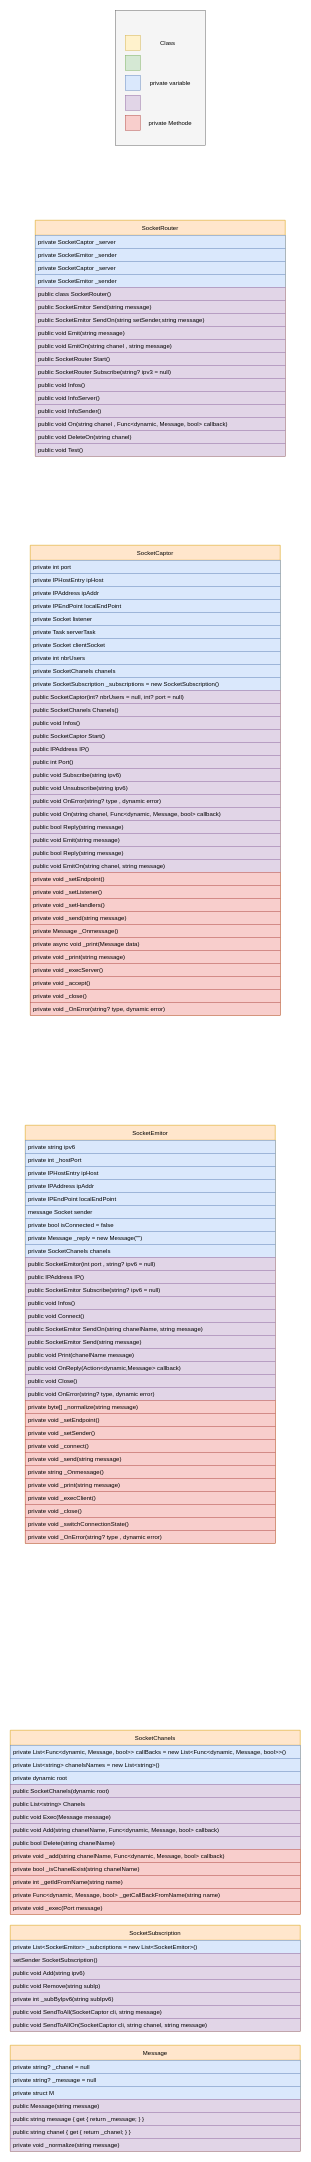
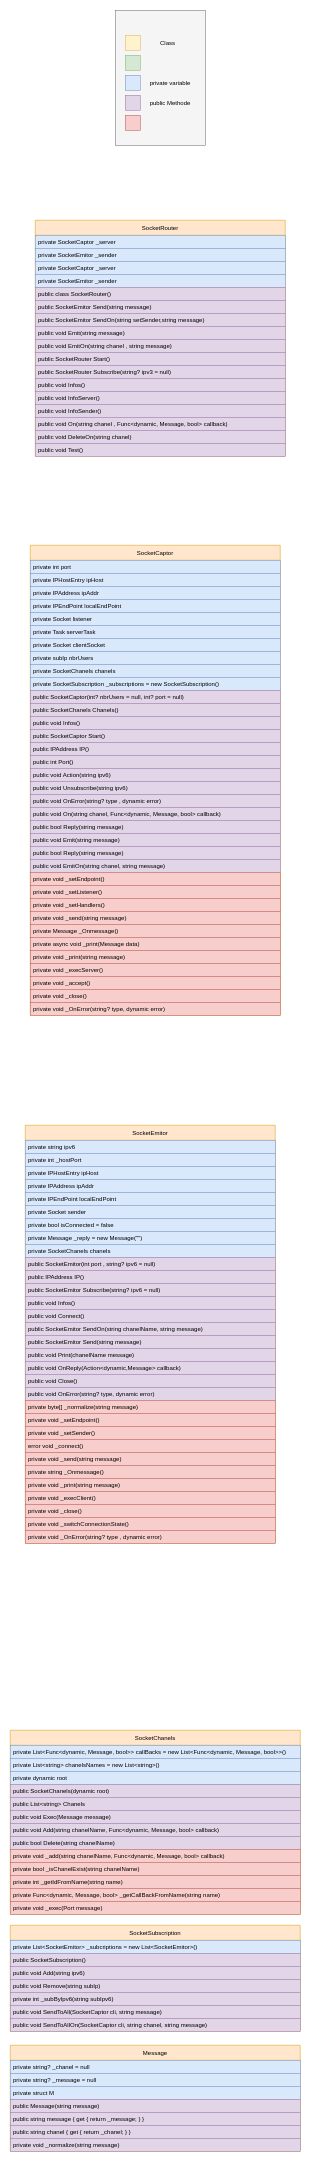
none -> (170, 103)
(170, 123) -> none
(63, 658) -> (68, 658)
(83, 775) -> (78, 775)
(62, 1212) -> (61, 1212)
(64, 1446) -> (61, 1446)
(61, 1960) -> (54, 1960)
